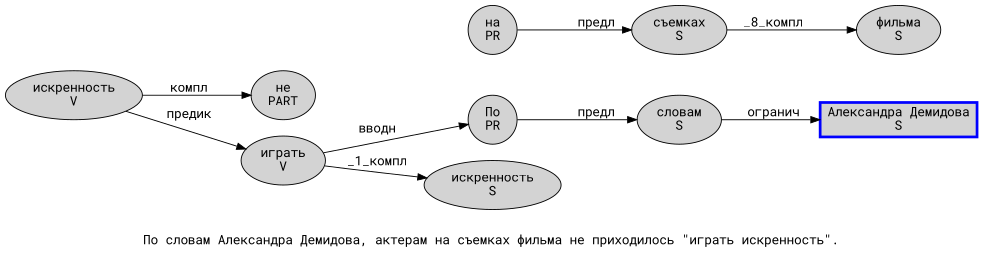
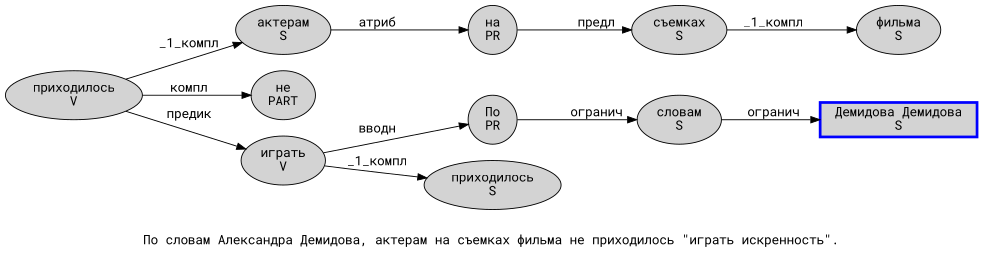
(773, 23) -> (773, 23)
none -> (283, 30)
(74, 95) -> (74, 95)
(596, 113) -> (596, 113)
(899, 120) -> (899, 120)
(493, 185) -> (493, 185)
